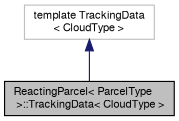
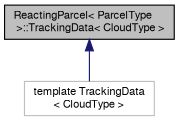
(89, 66) -> (89, 66)
